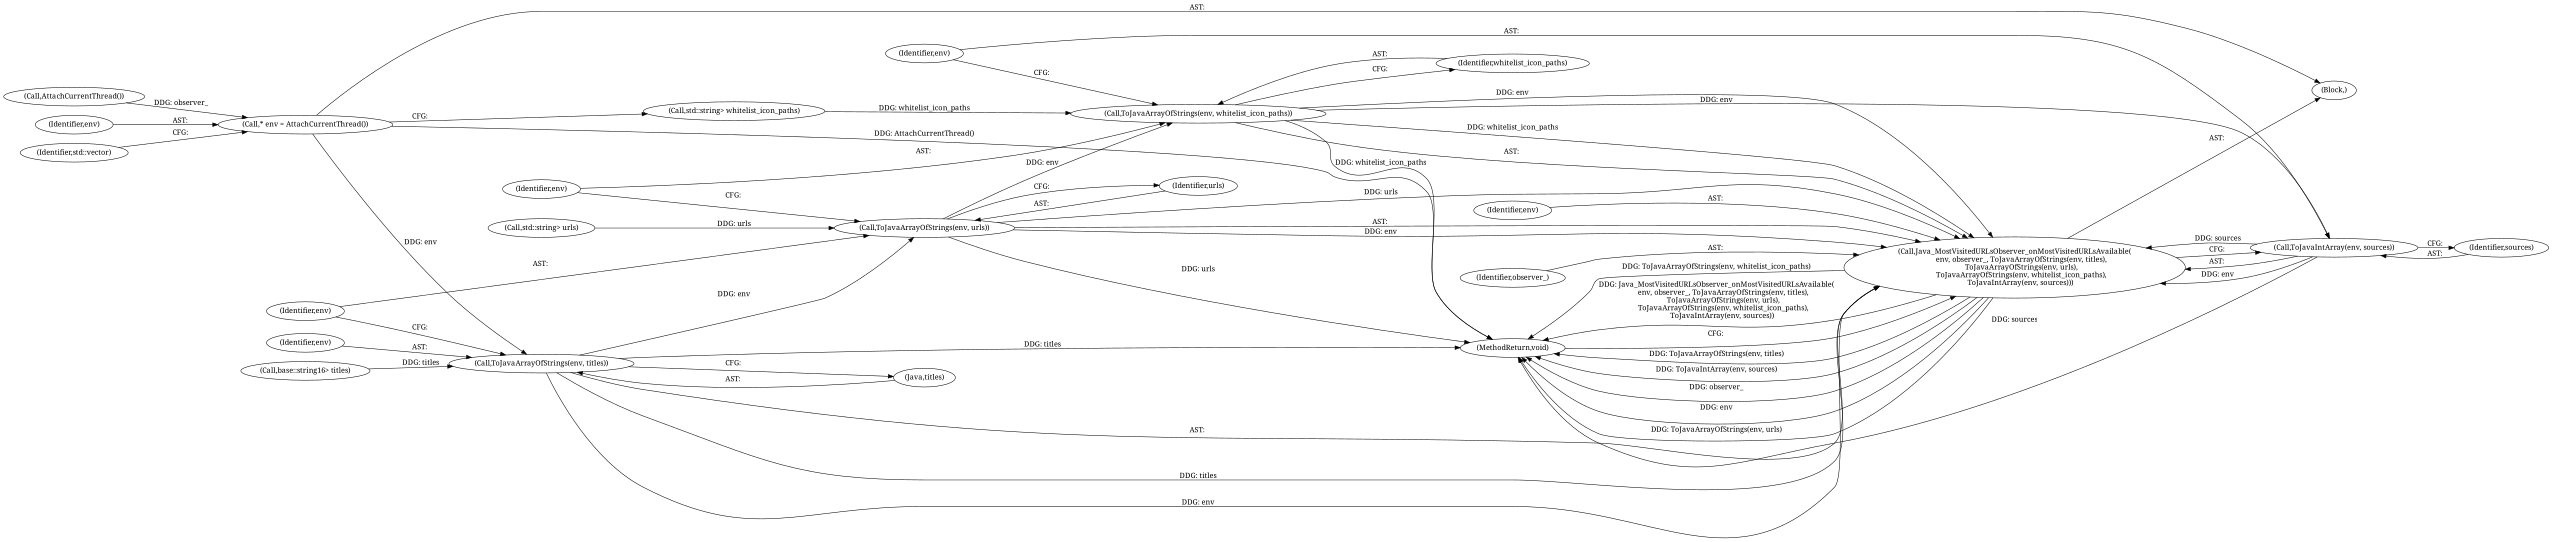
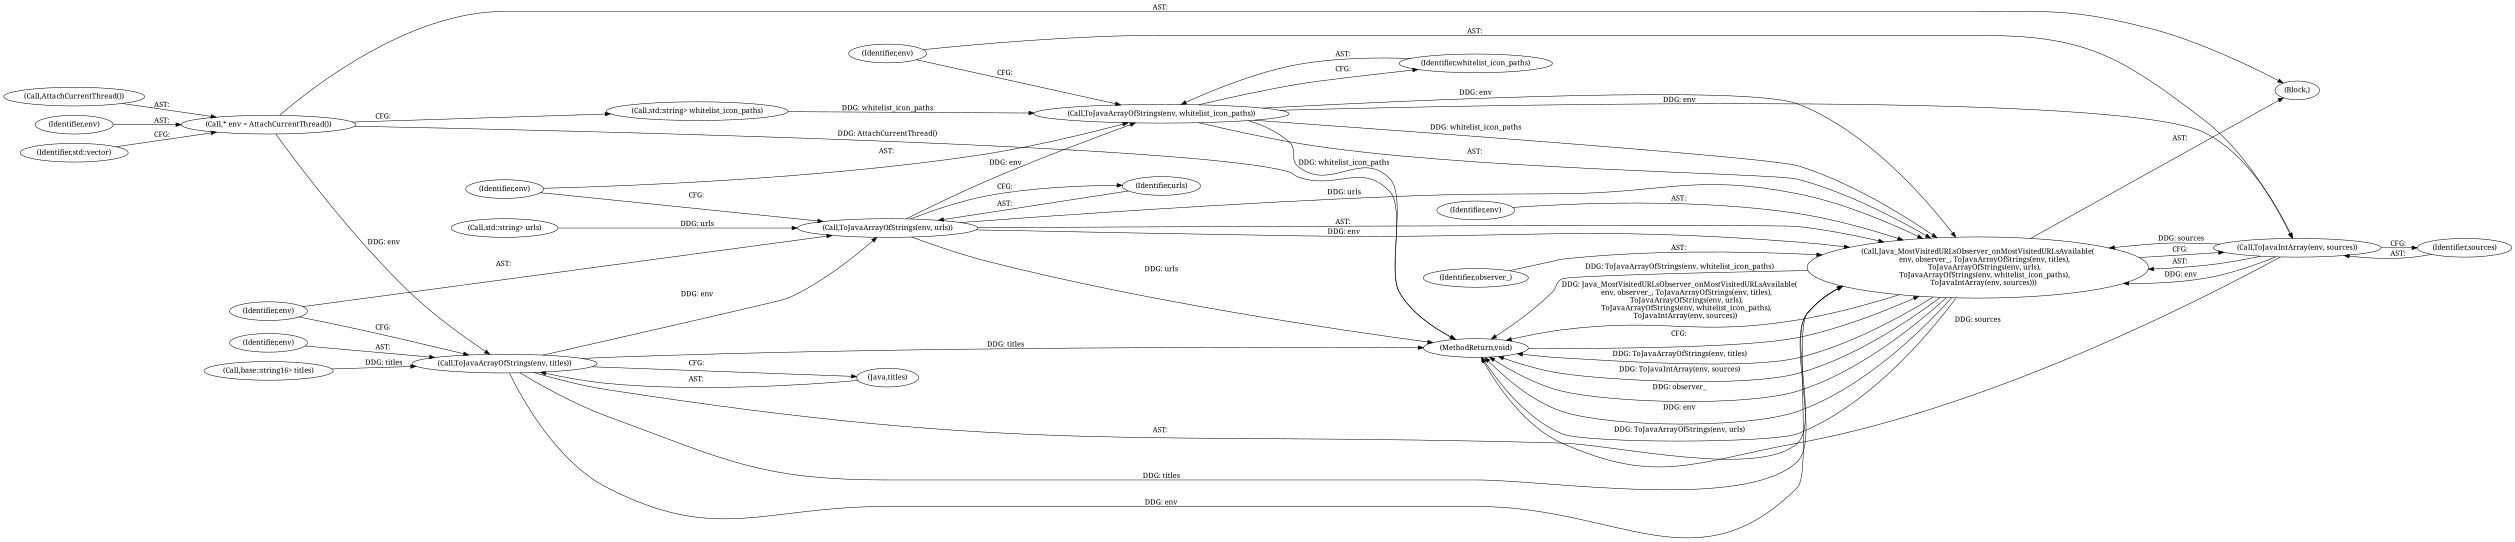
(181, 103) -> (163, 105)
